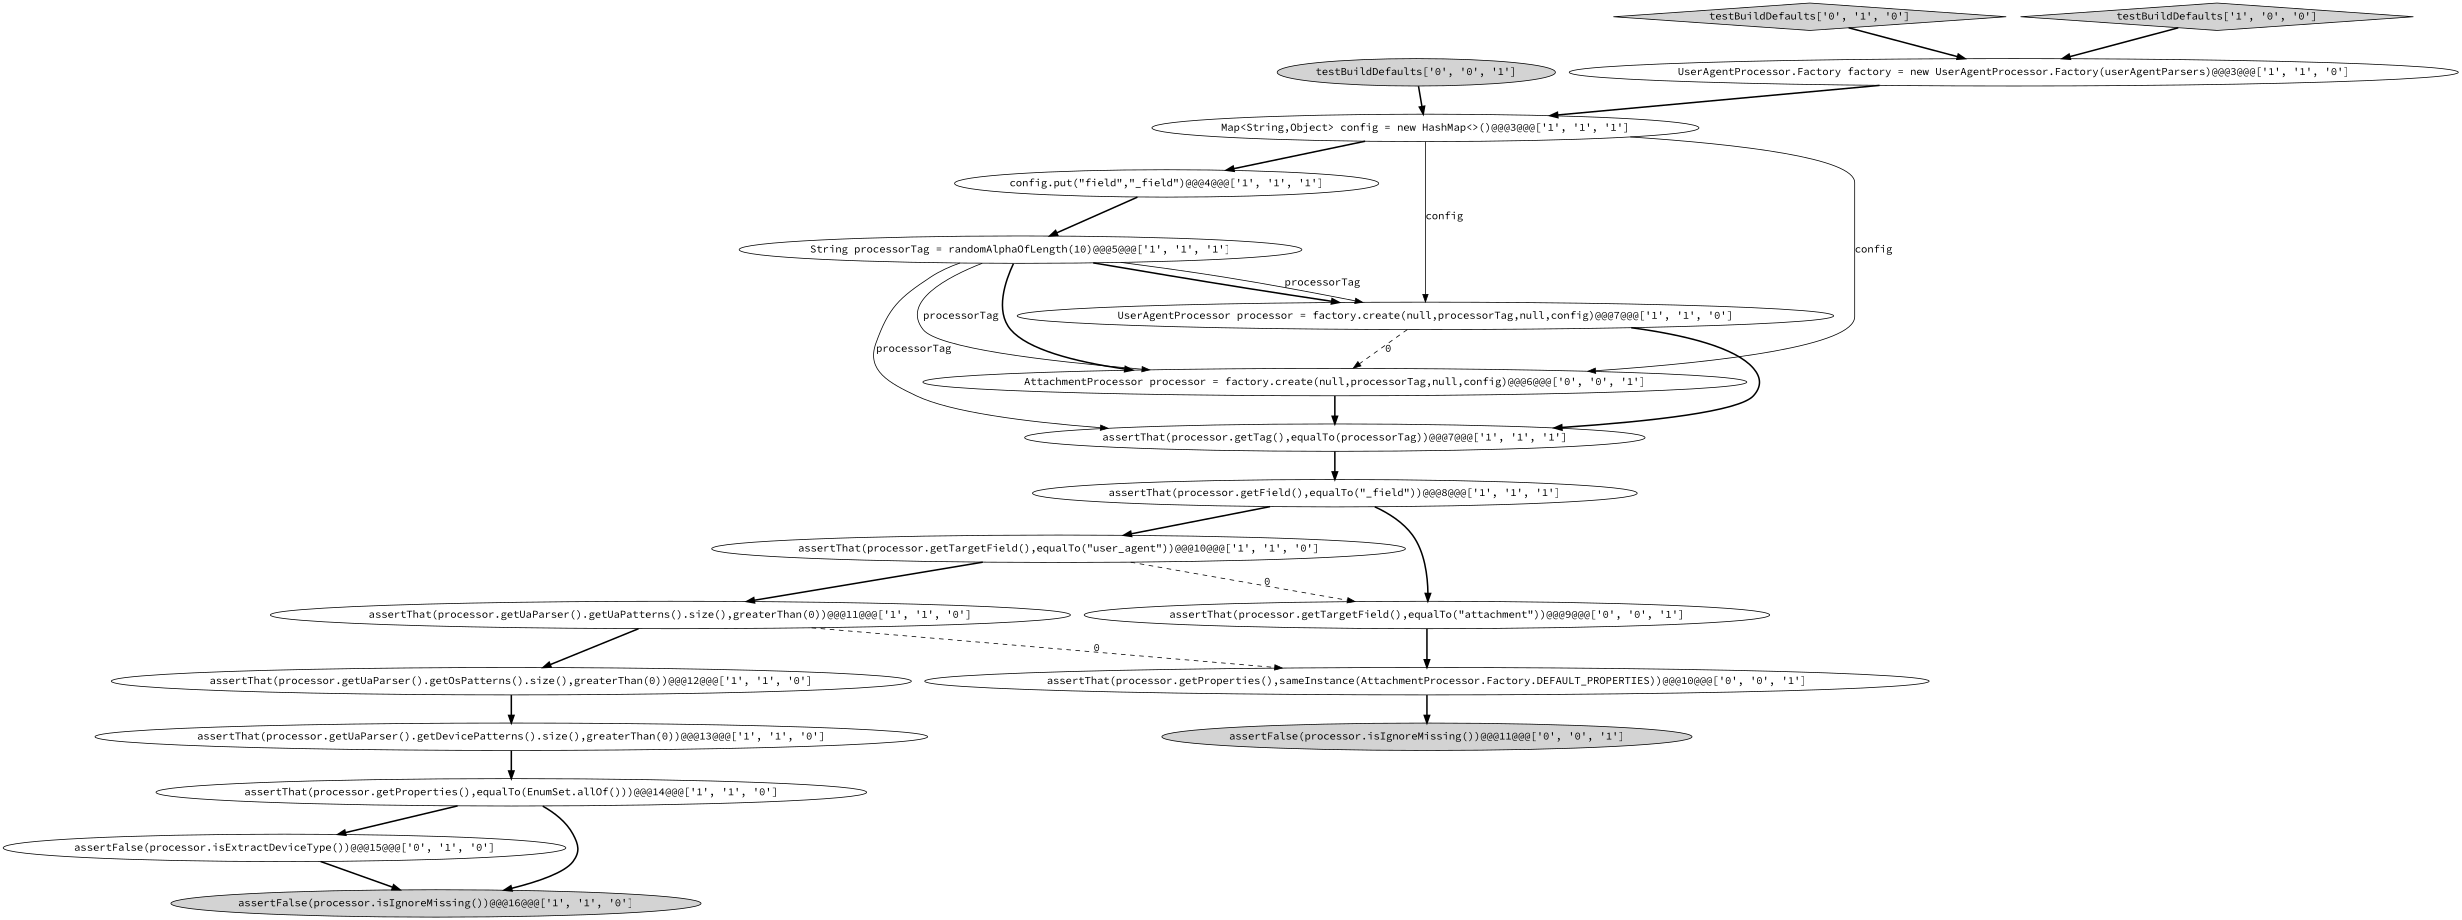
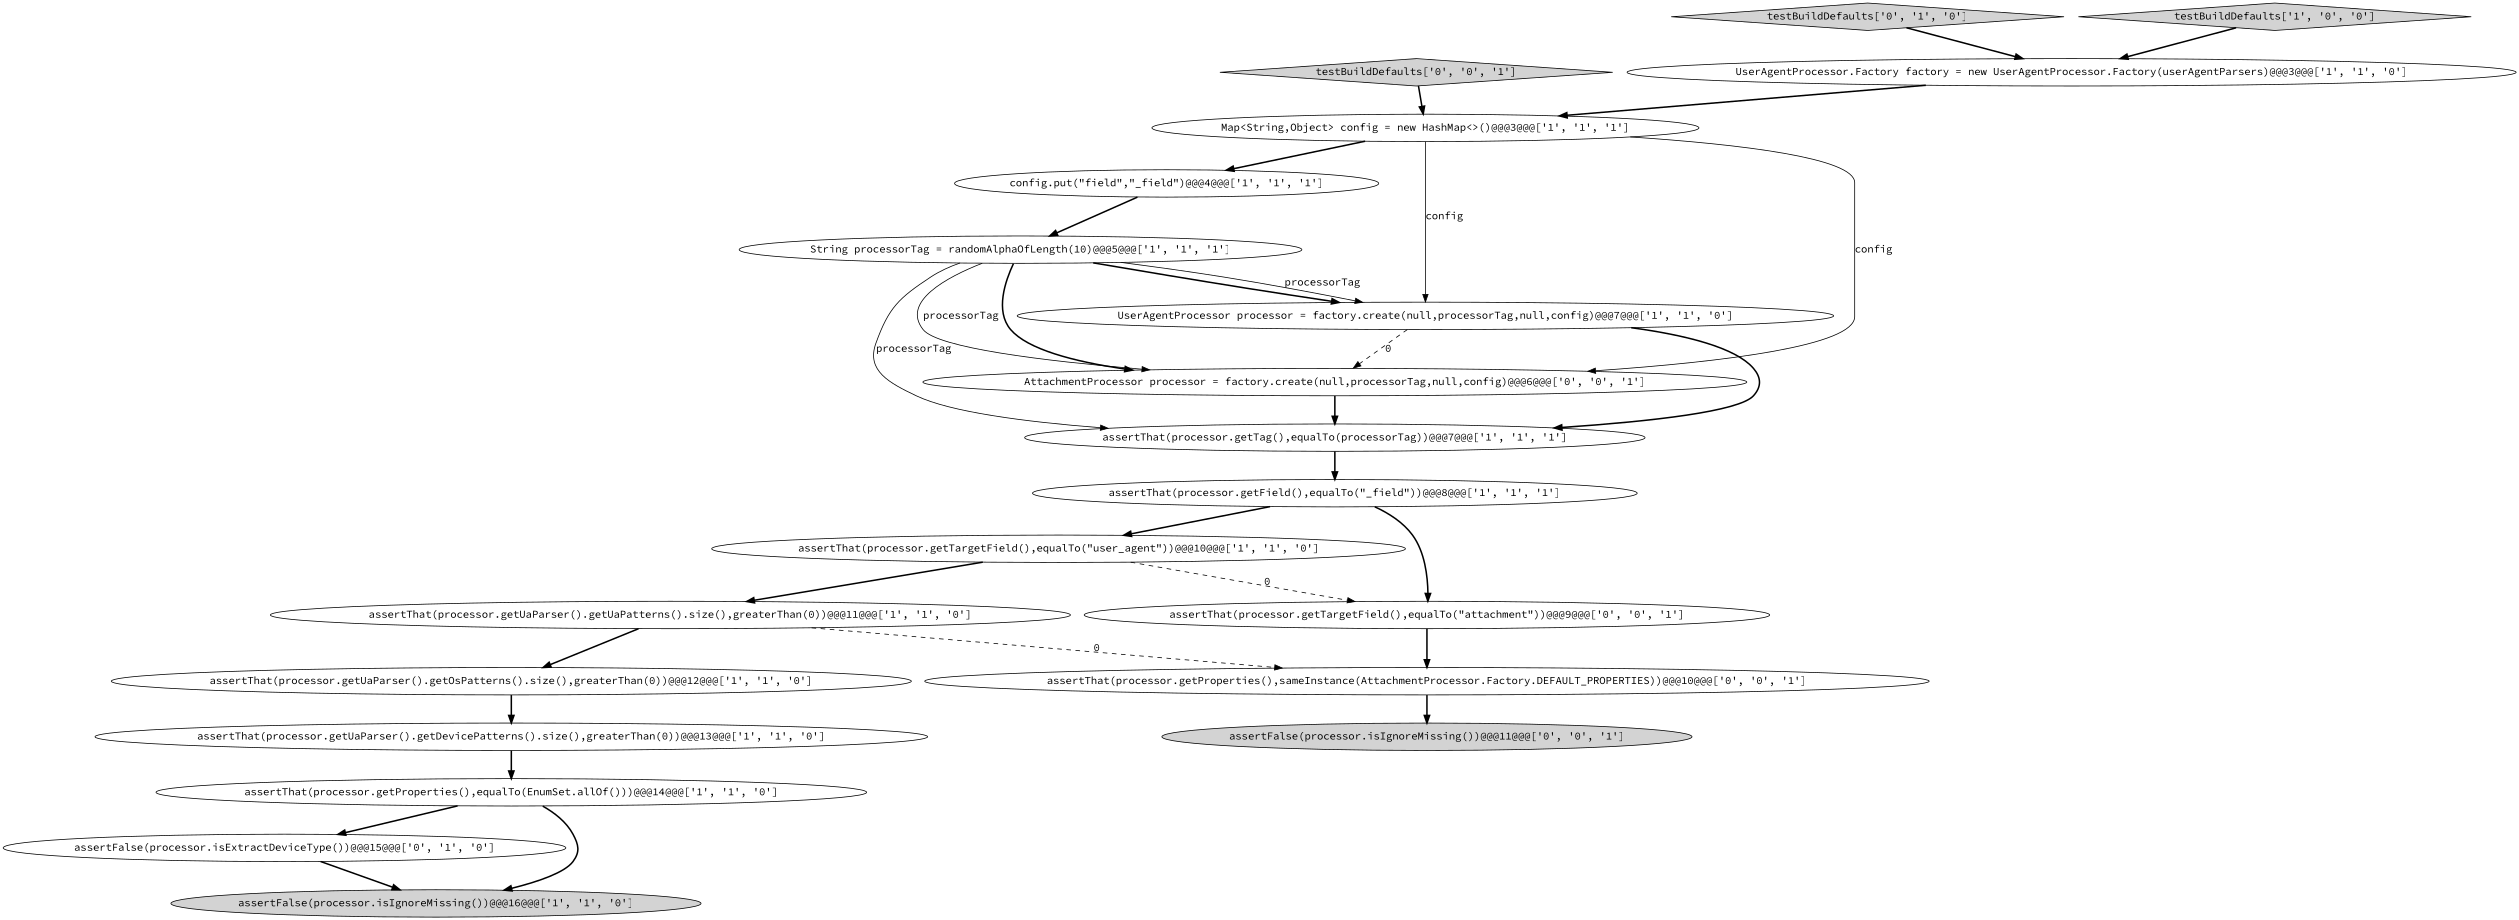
(1416, 72) -> (1416, 72)
